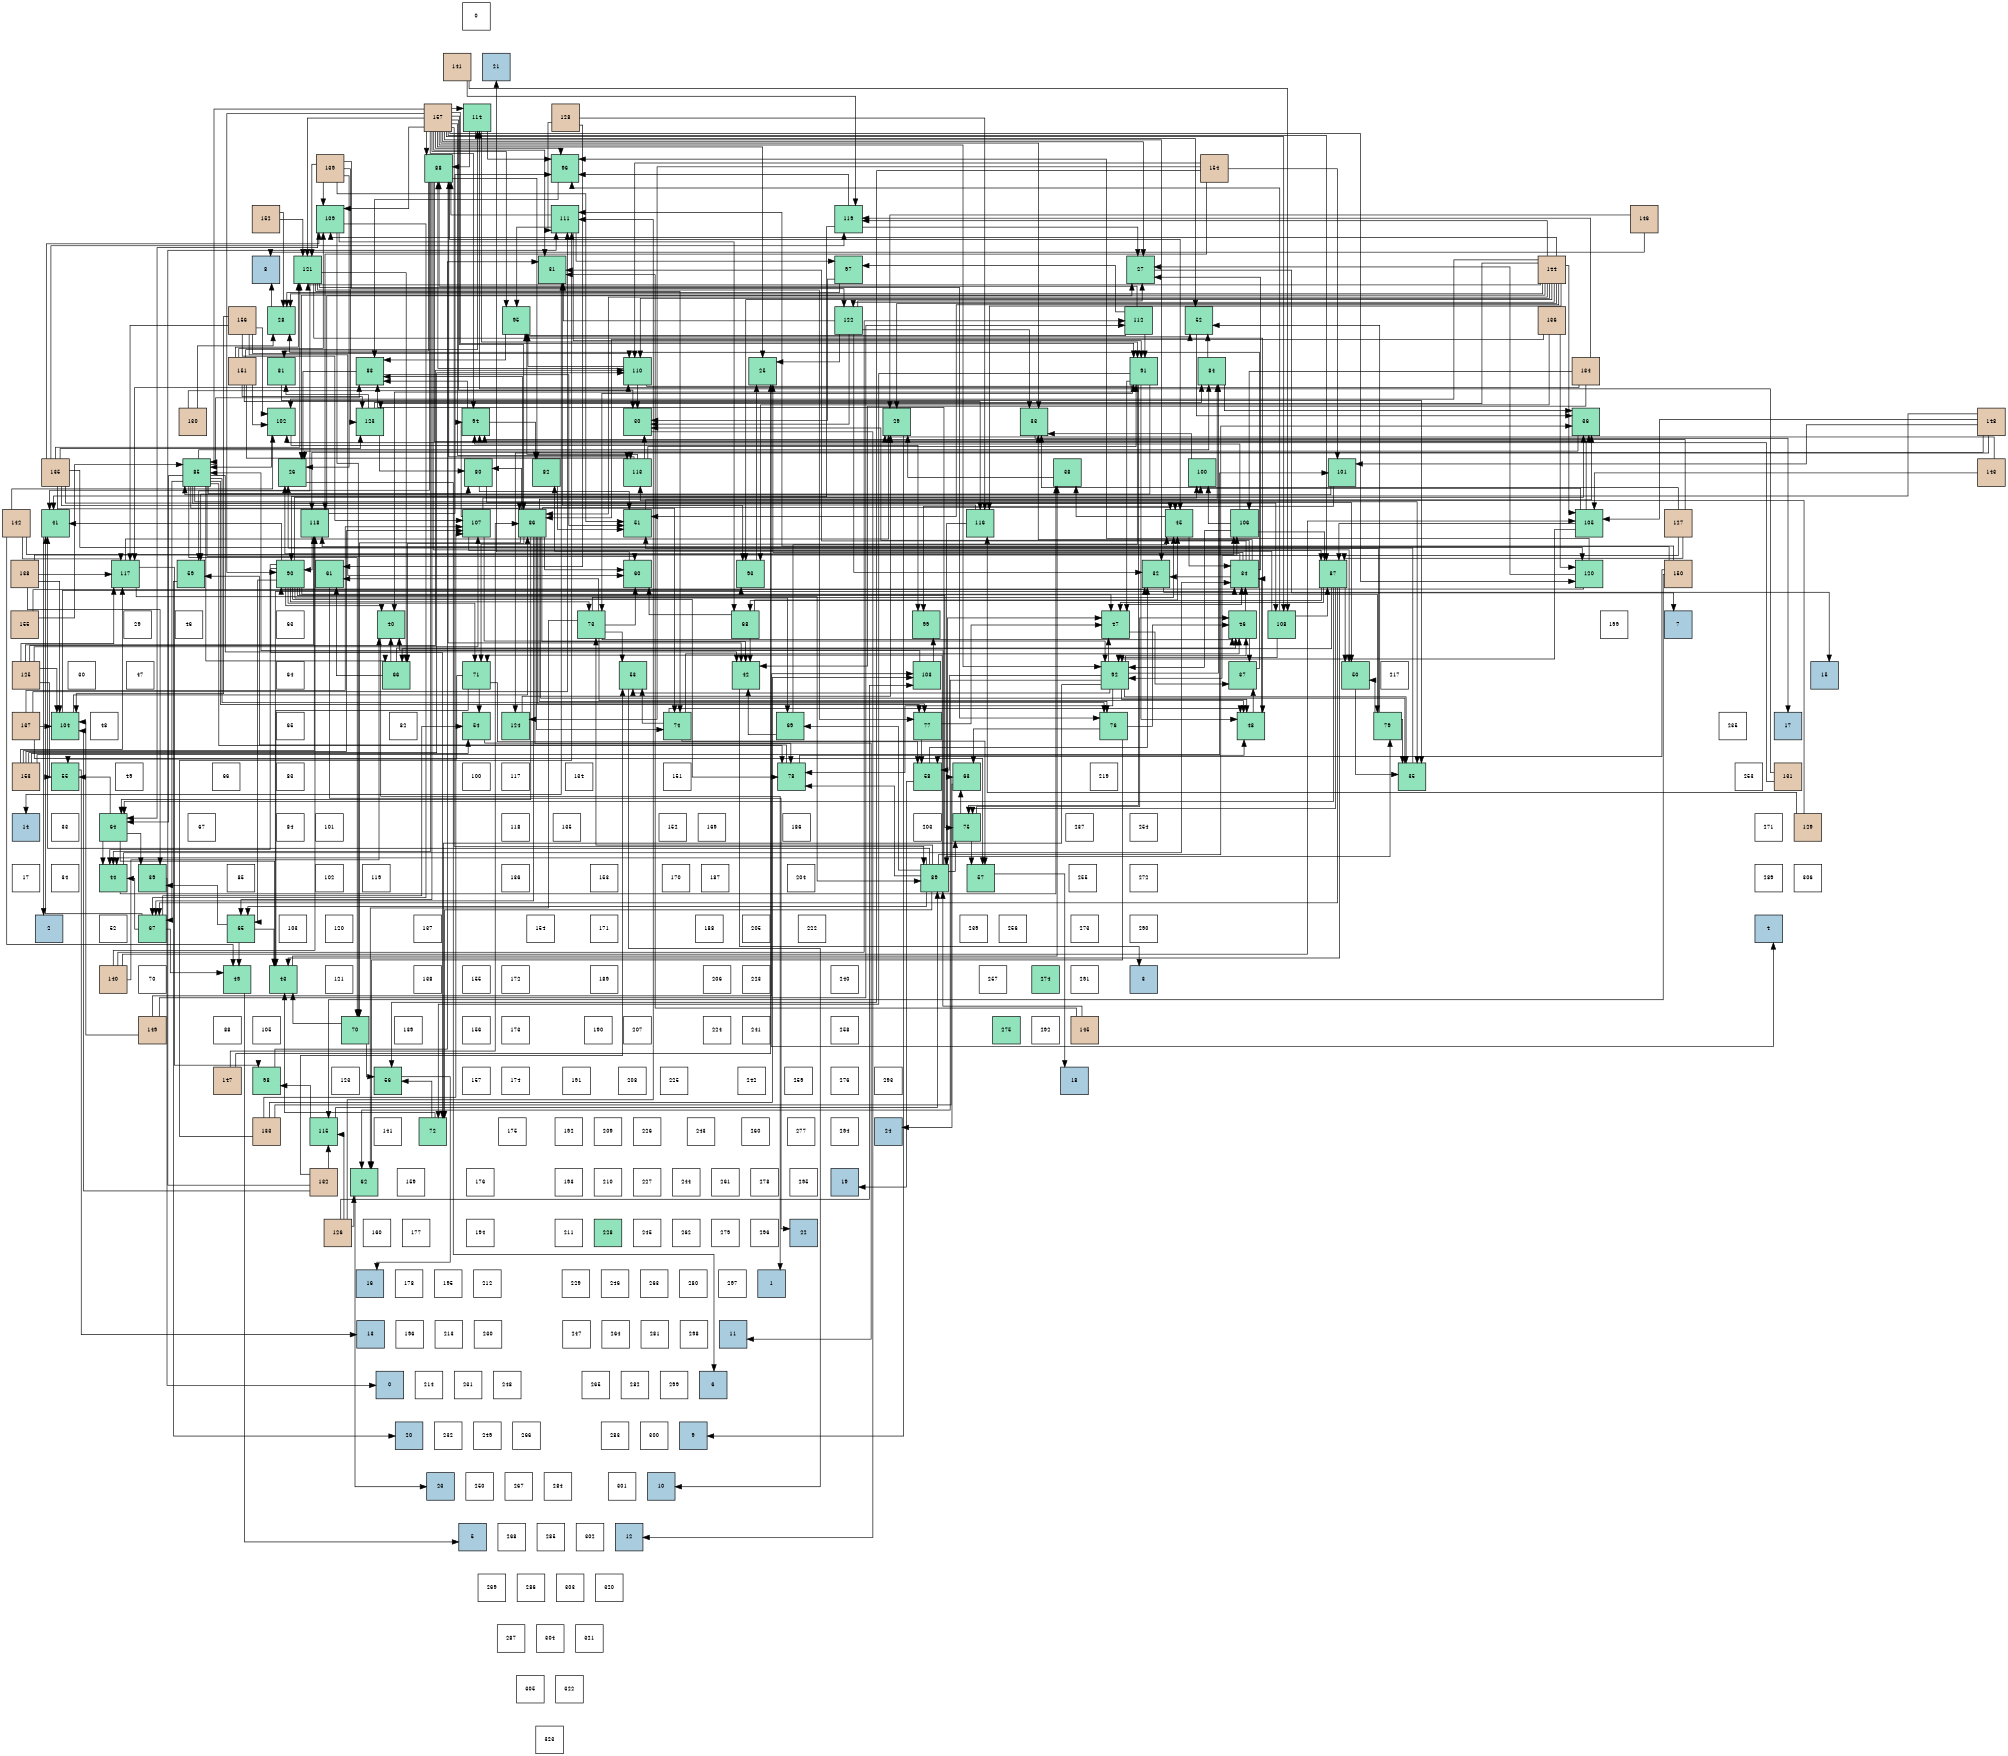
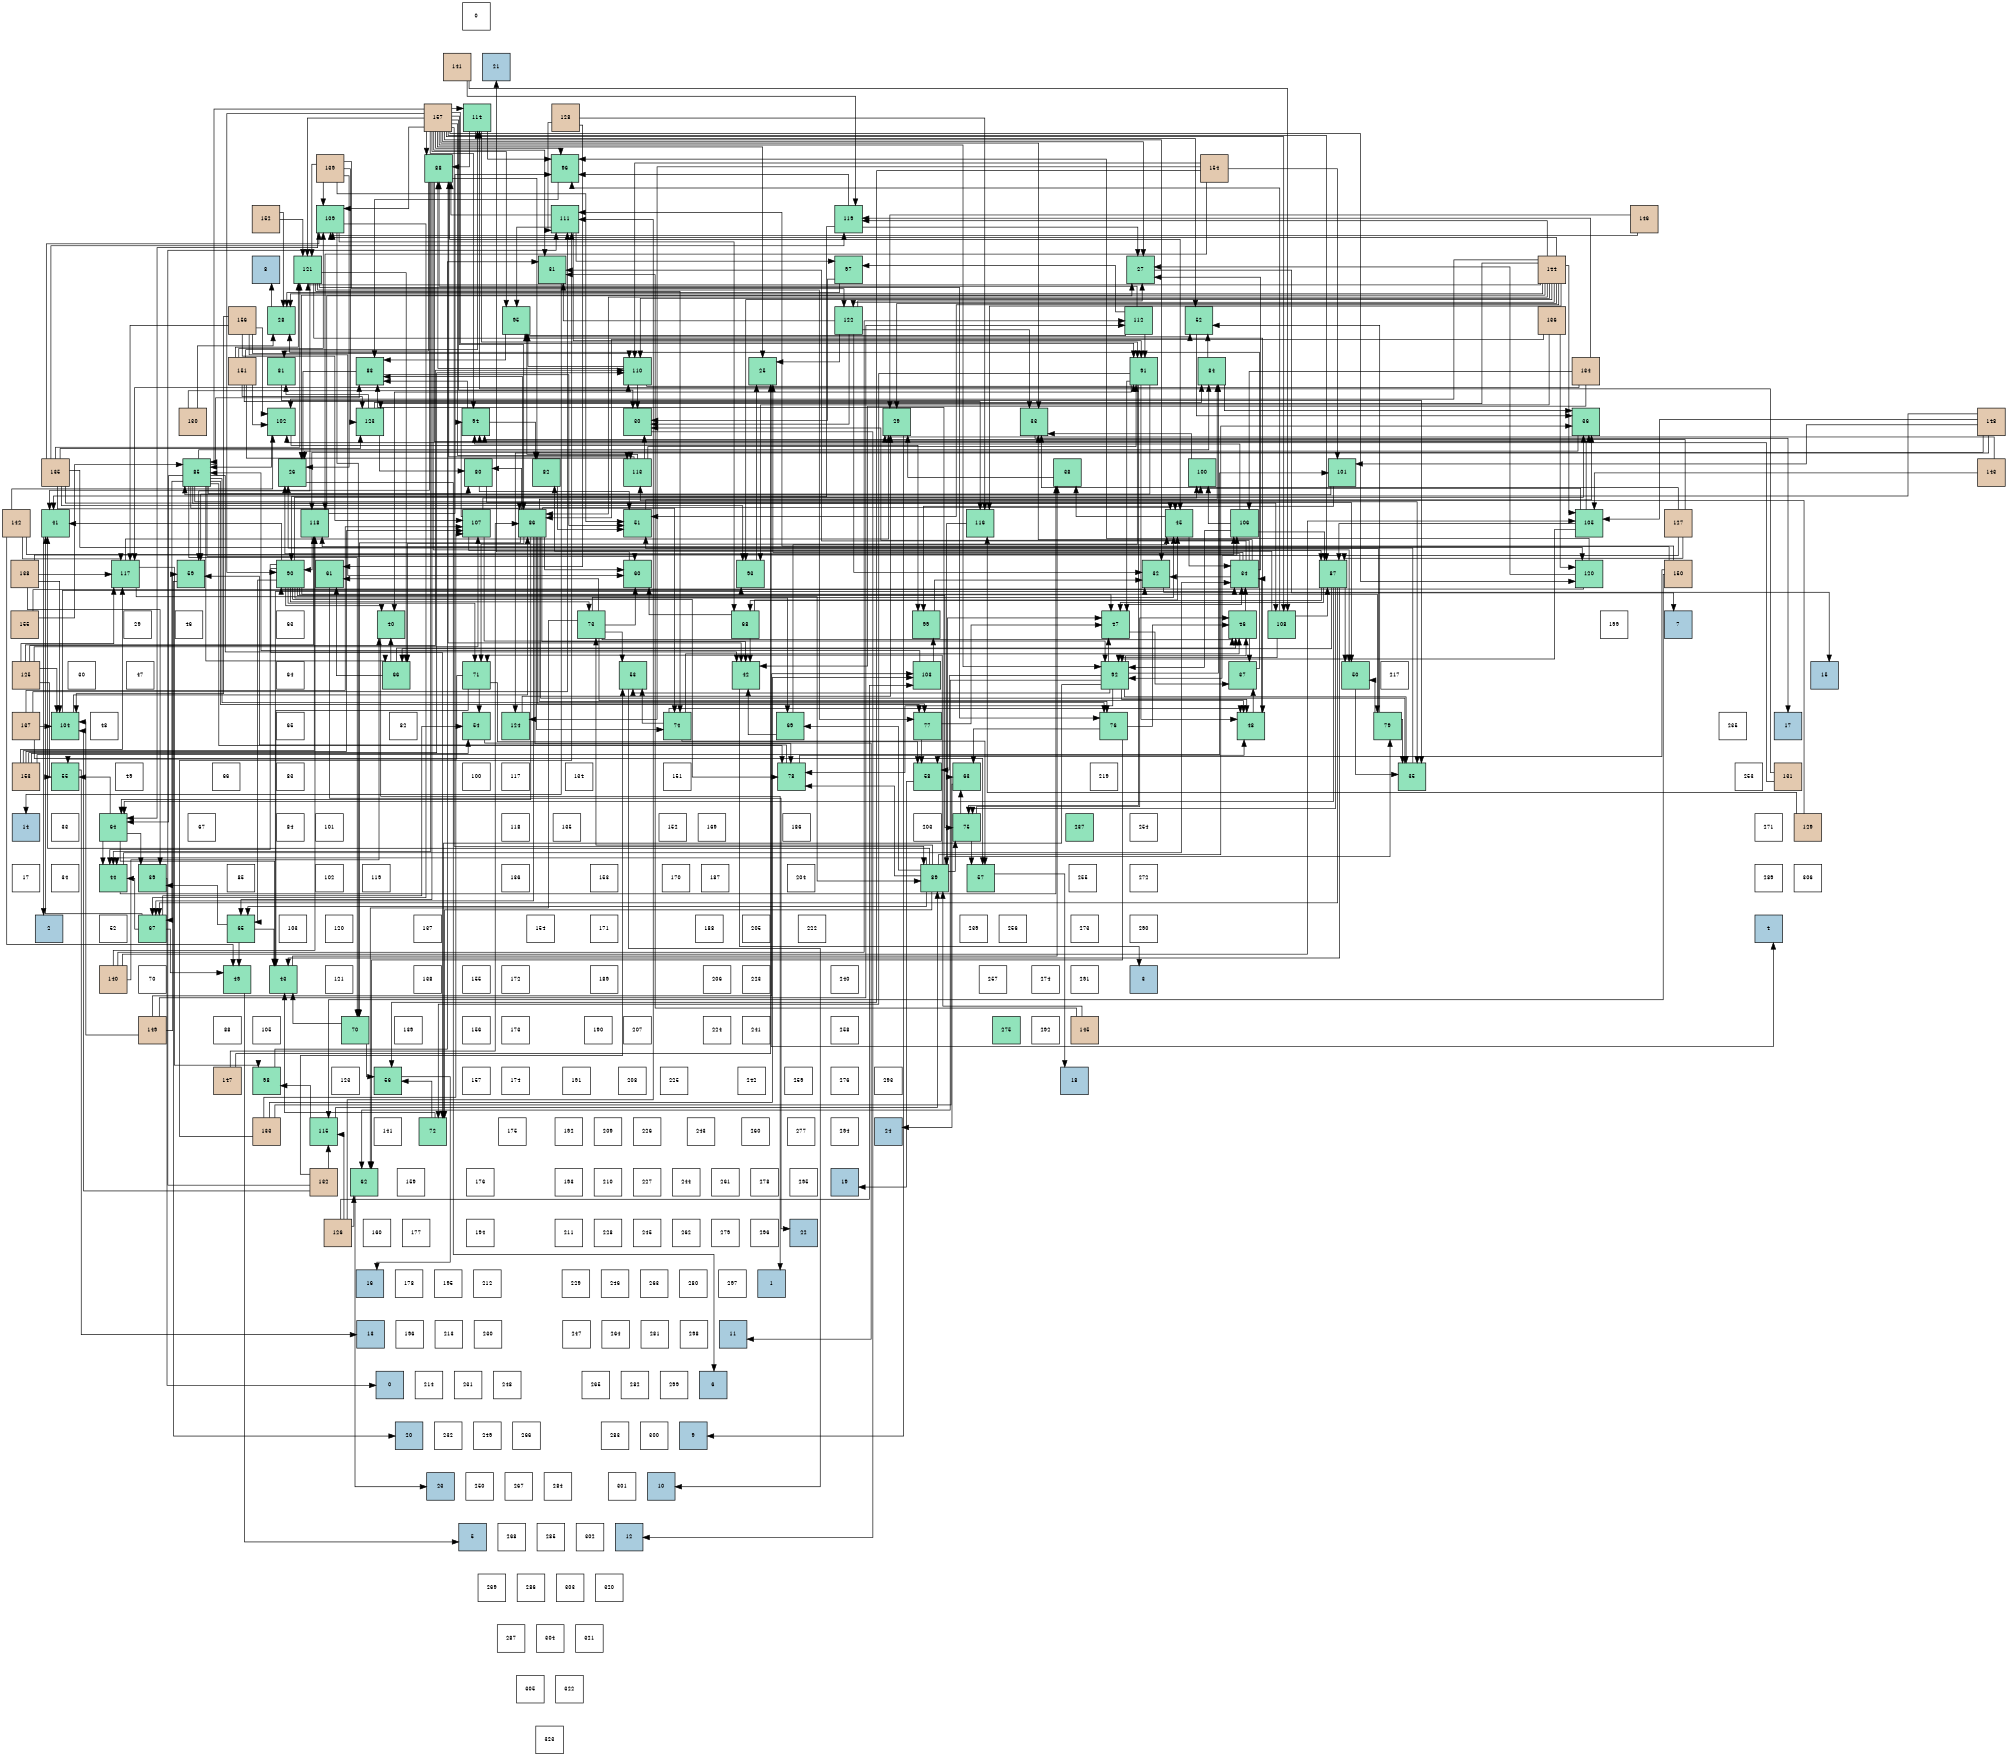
(1211, 252) -> (986, 235)
(766, 393) -> none
(664, 505) -> none
(776, 650) -> none
(1117, 748) -> (1020, 580)
none -> (173, 805)
(1080, 827) -> (1080, 827)
(1046, 980) -> (1046, 980)
(608, 1233) -> (608, 1233)
